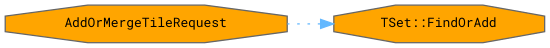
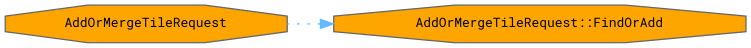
(439, 24) -> (540, 24)
